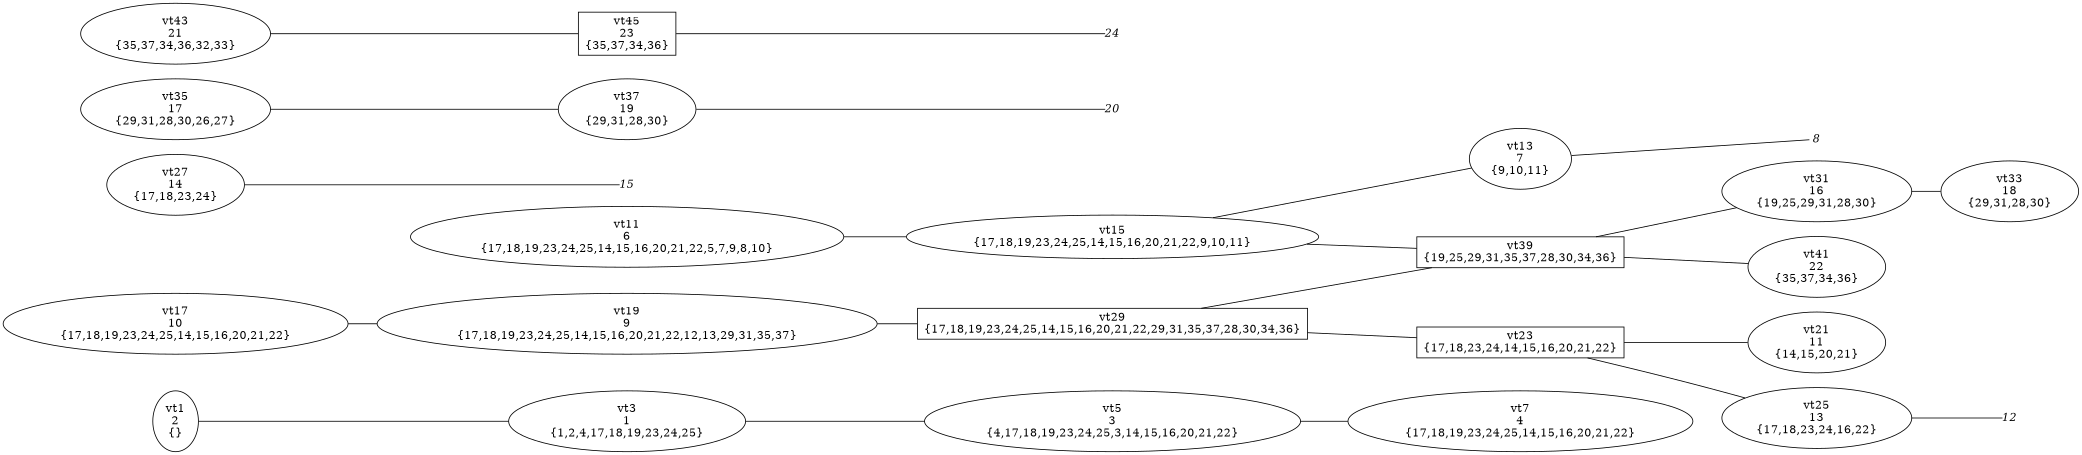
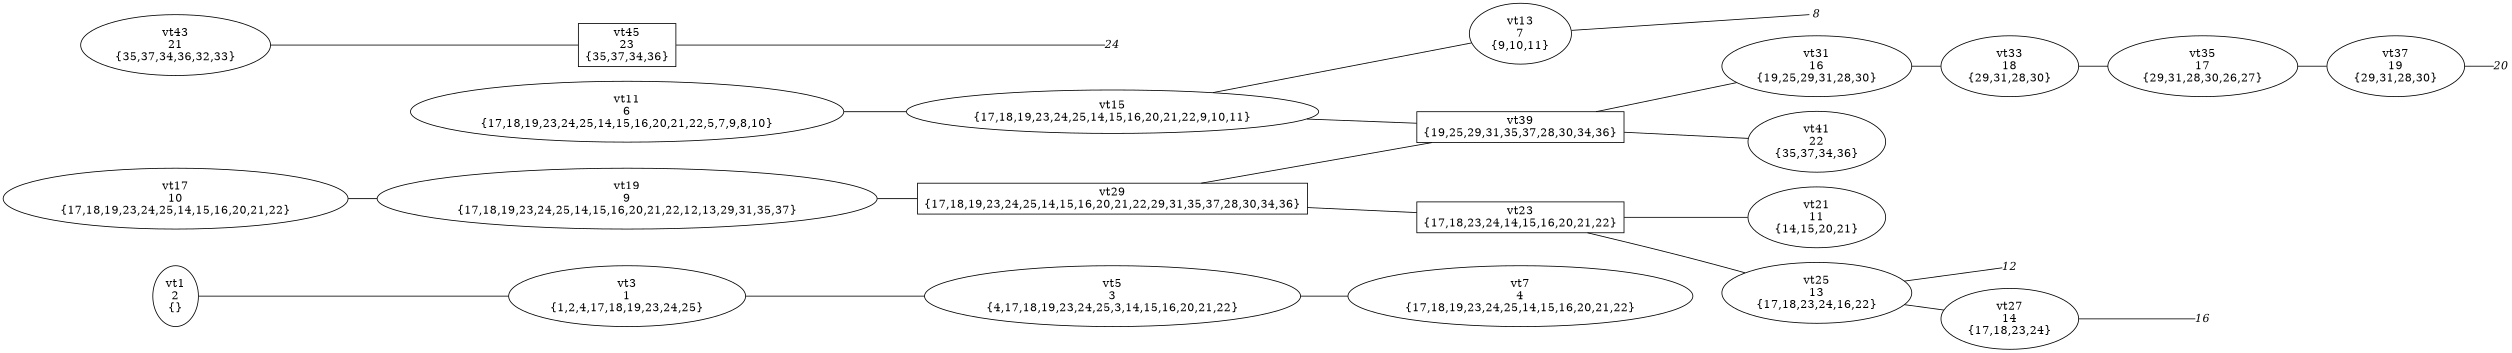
none -> (2093, 66)
(627, 185) -> (2203, 319)
none -> (1924, 307)
